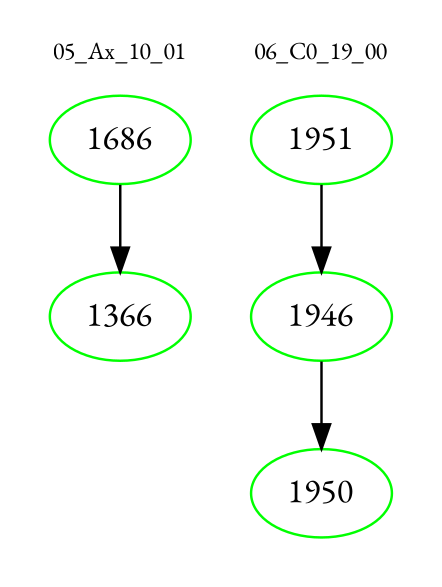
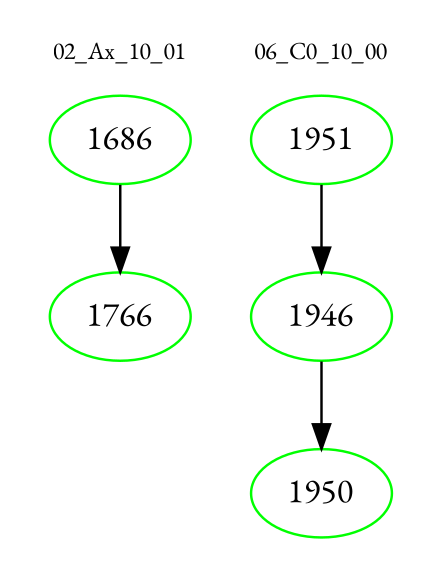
(120, 53) -> (120, 53)
(321, 53) -> (321, 53)
(120, 317) -> (120, 317)
